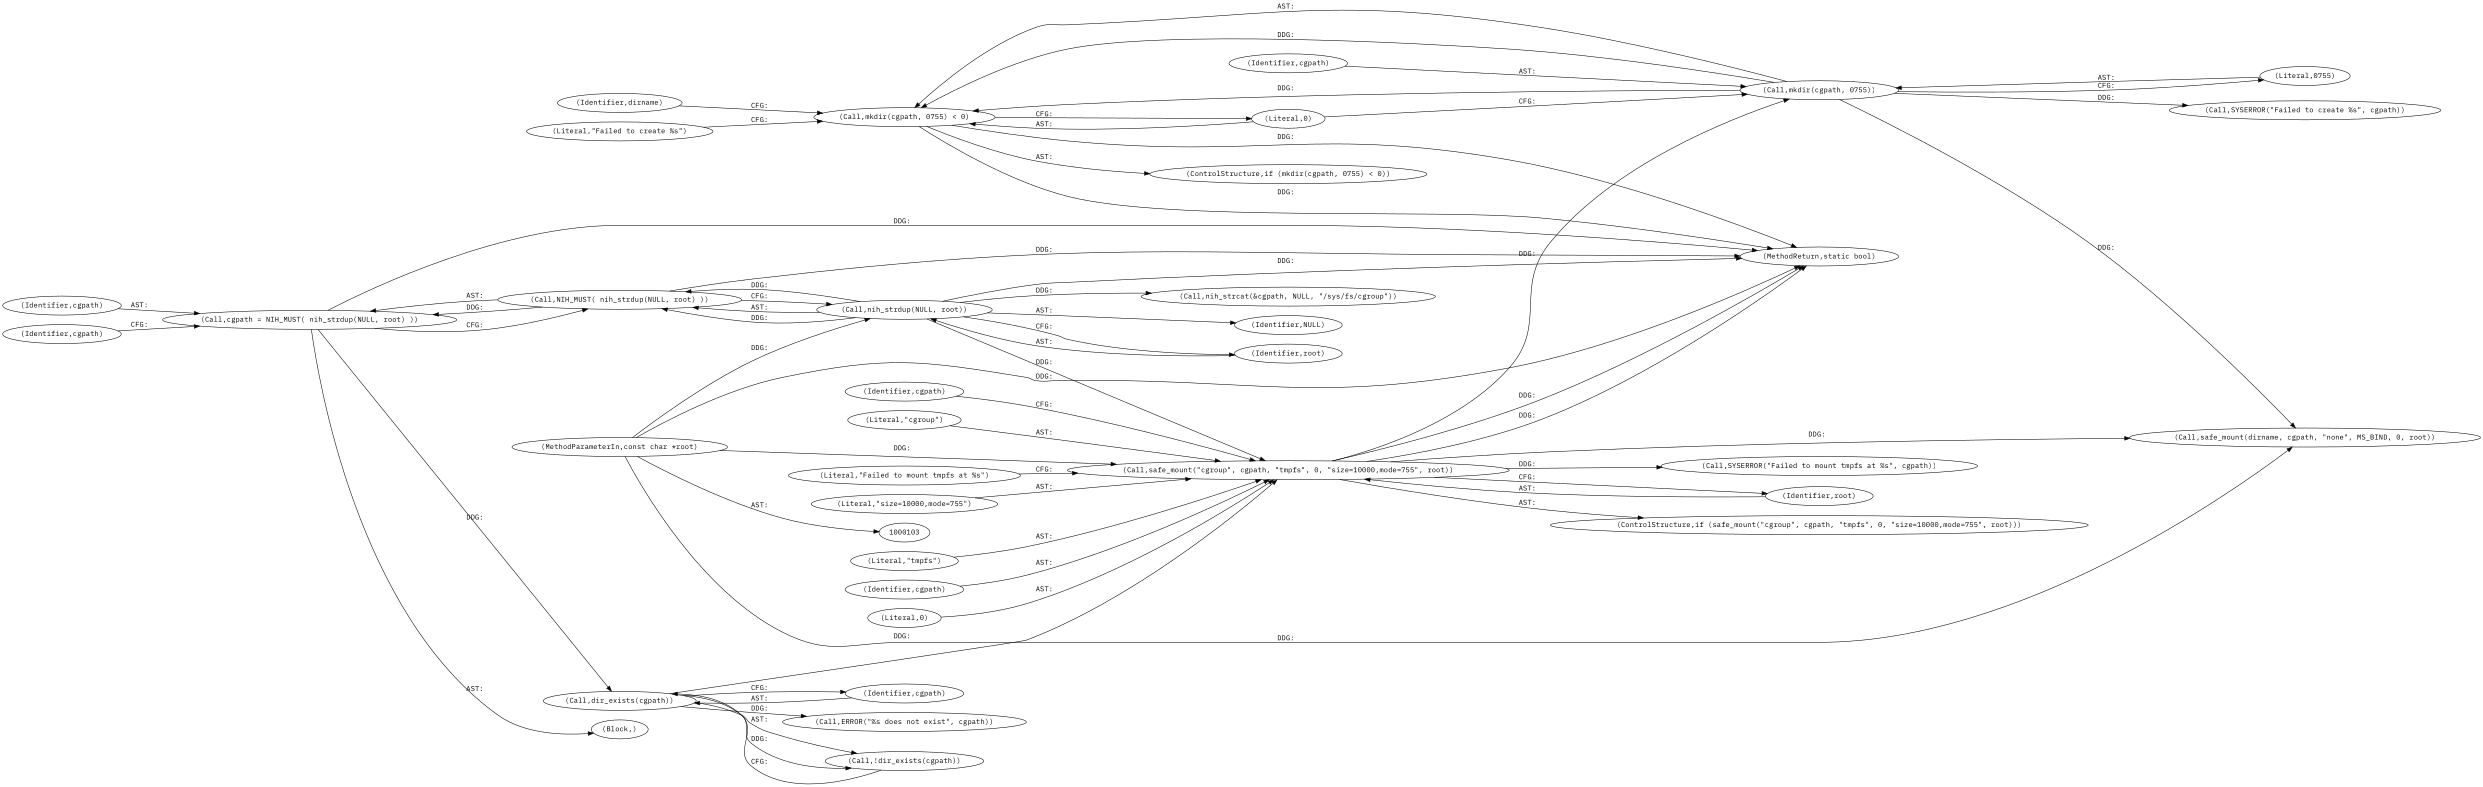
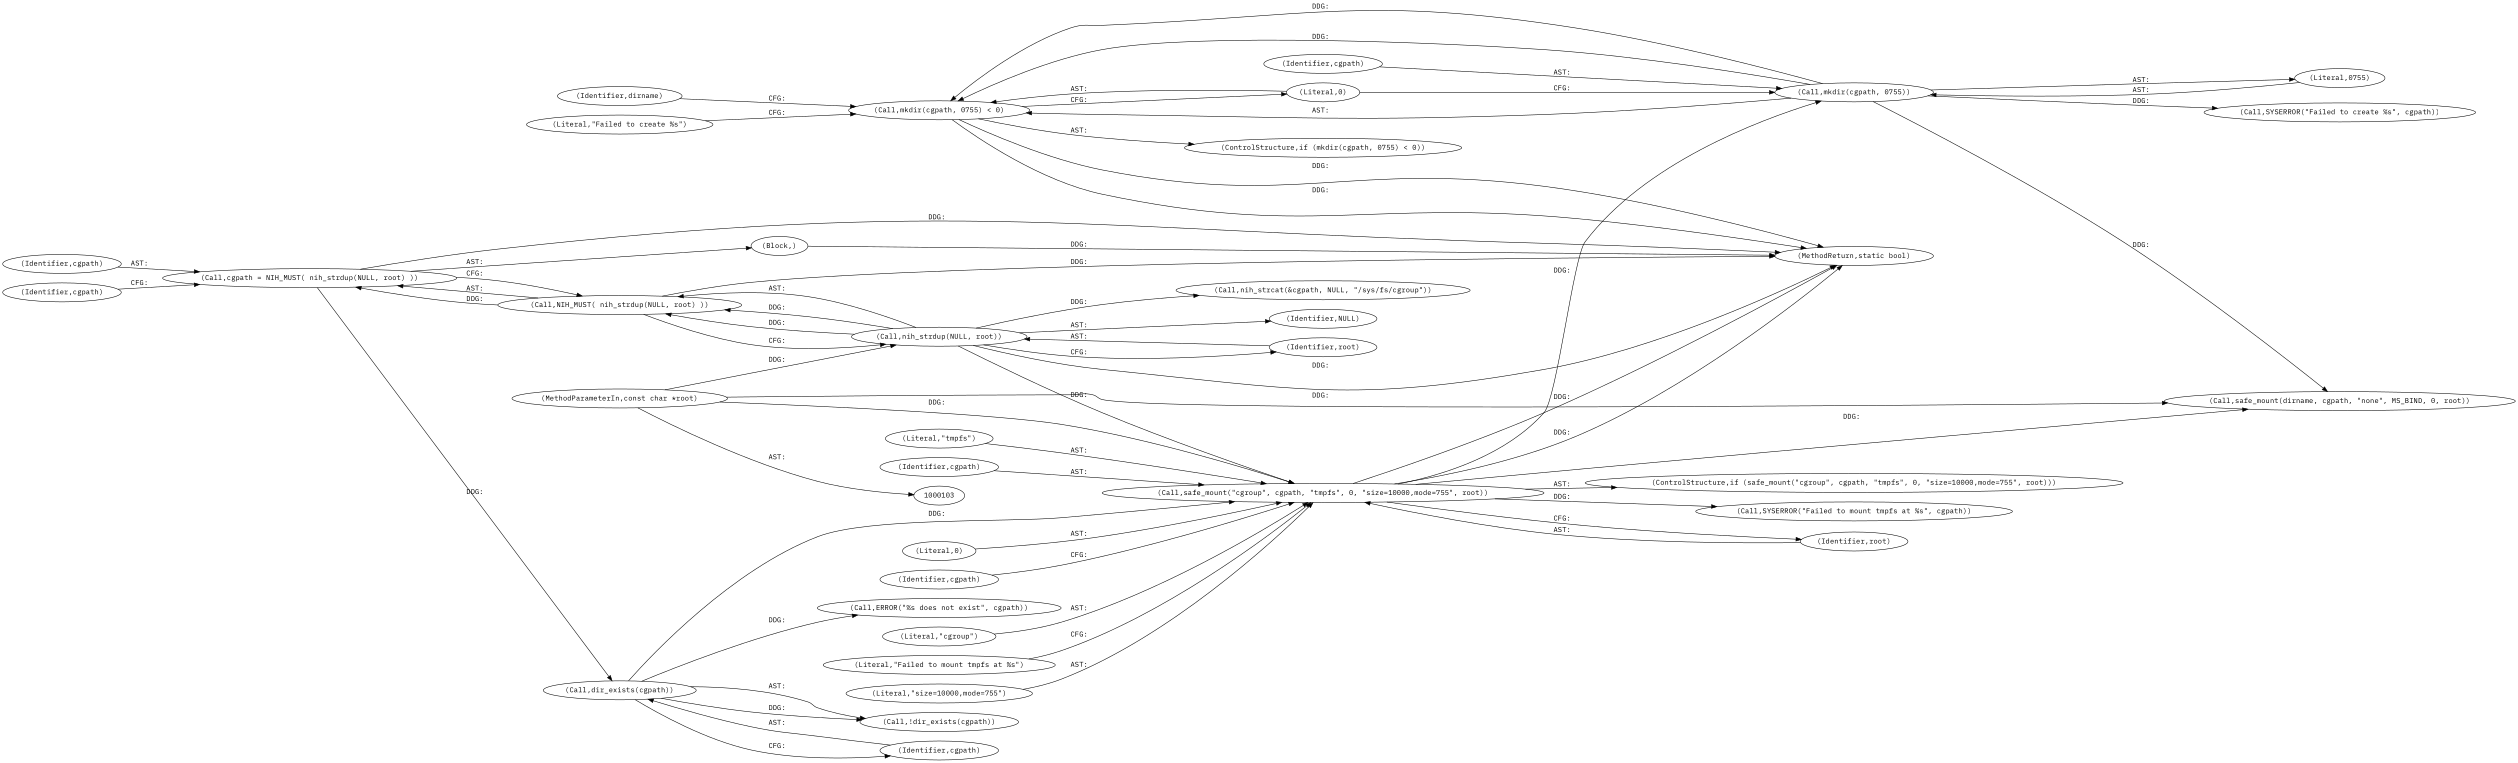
(2109, 86) -> (2144, 80)
(1217, 384) -> (1289, 251)
(756, 769) -> none
